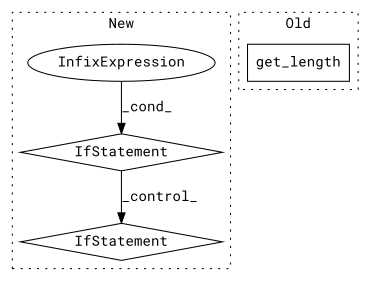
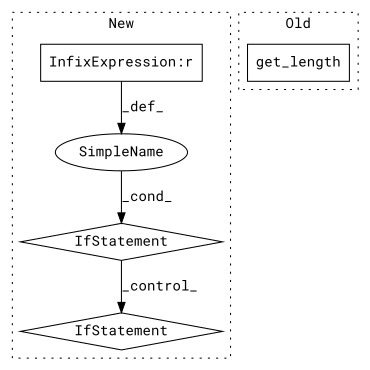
none -> (121, 63)
(121, 63) -> (121, 152)
